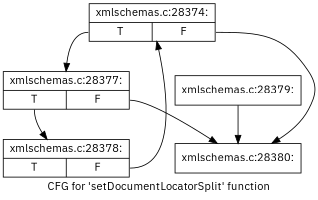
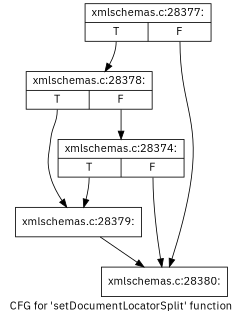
(72, 43) -> (88, 189)
none -> (48, 156)
